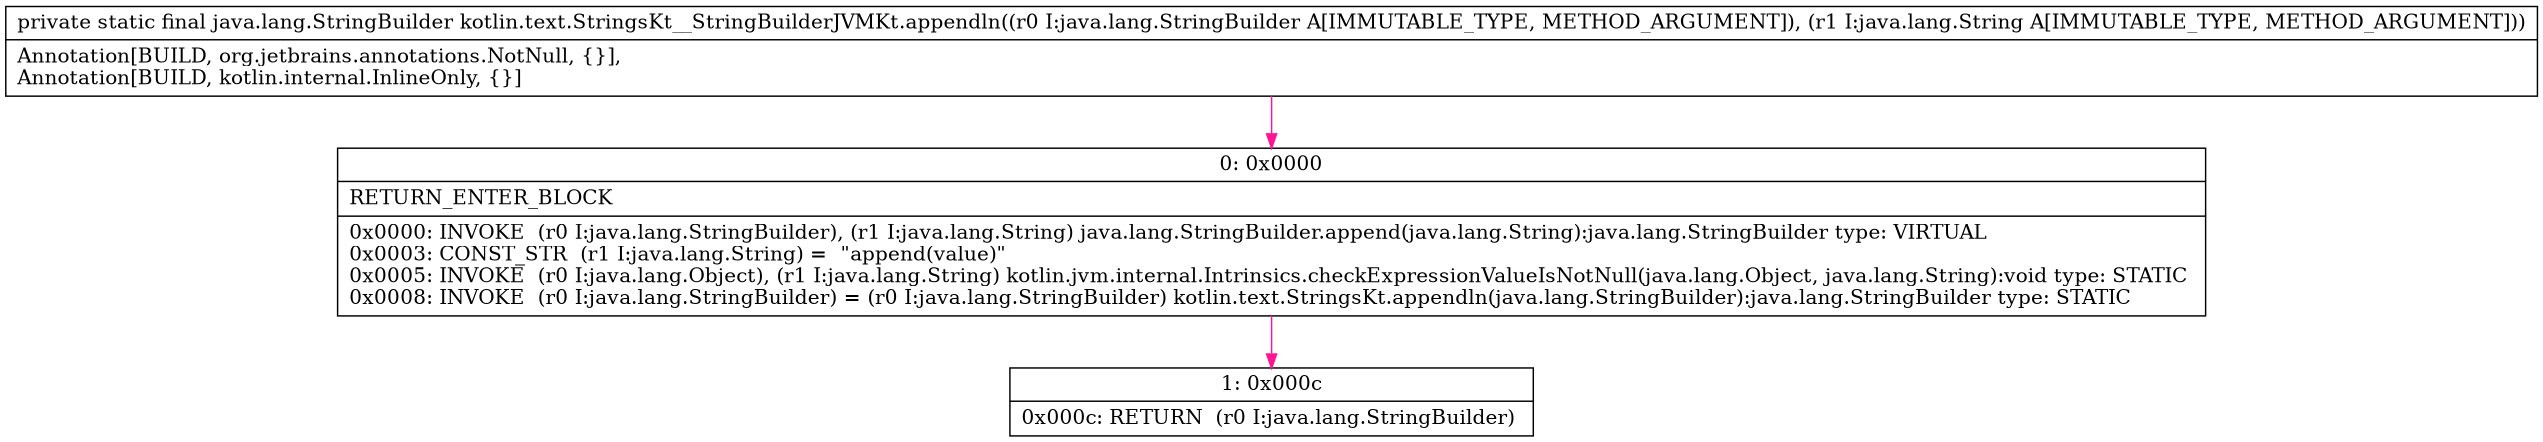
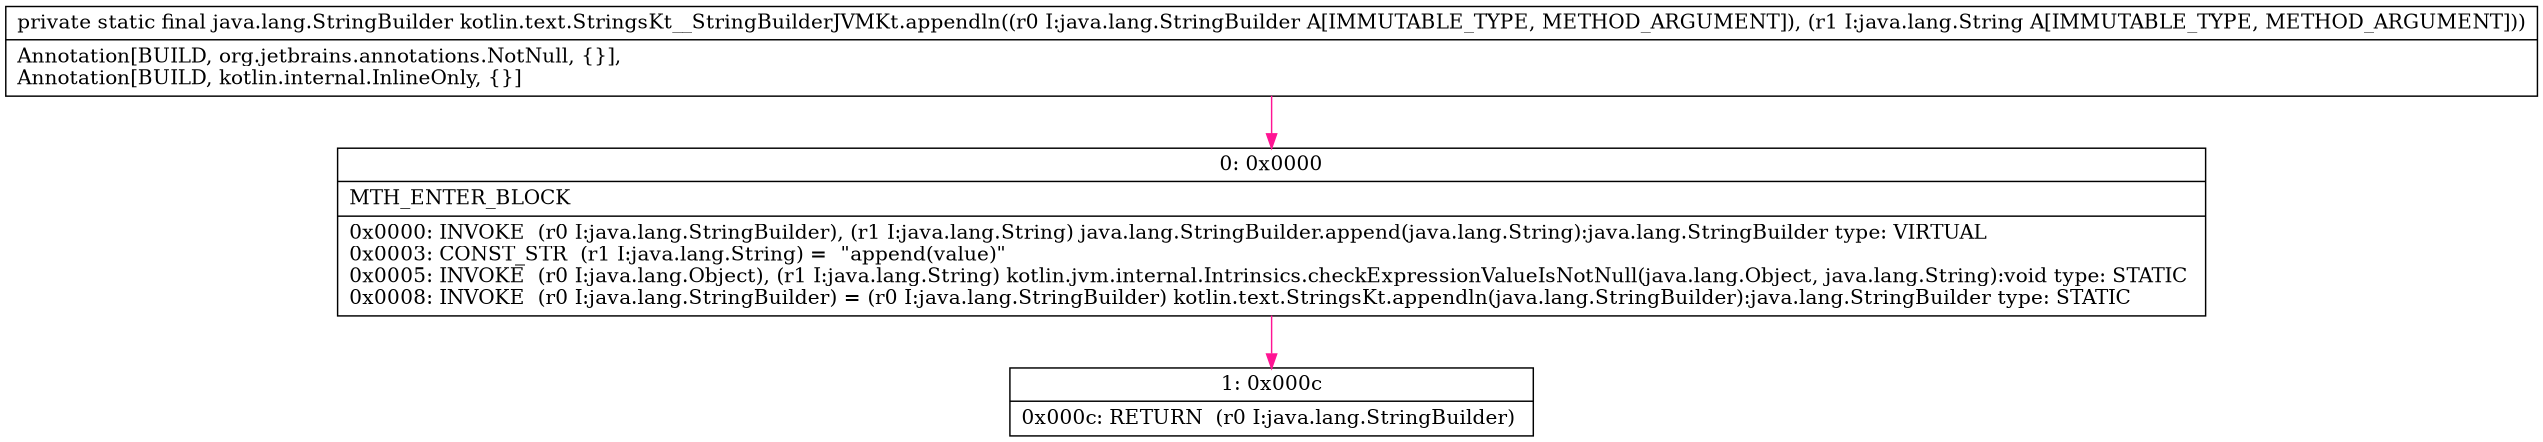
(481, 198) -> (460, 198)
